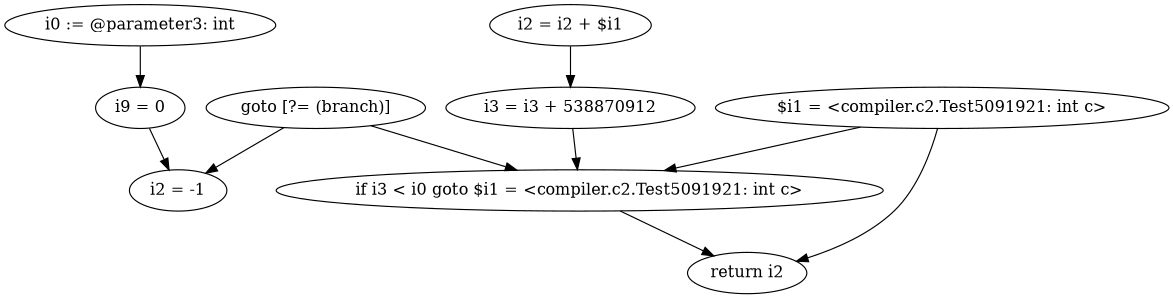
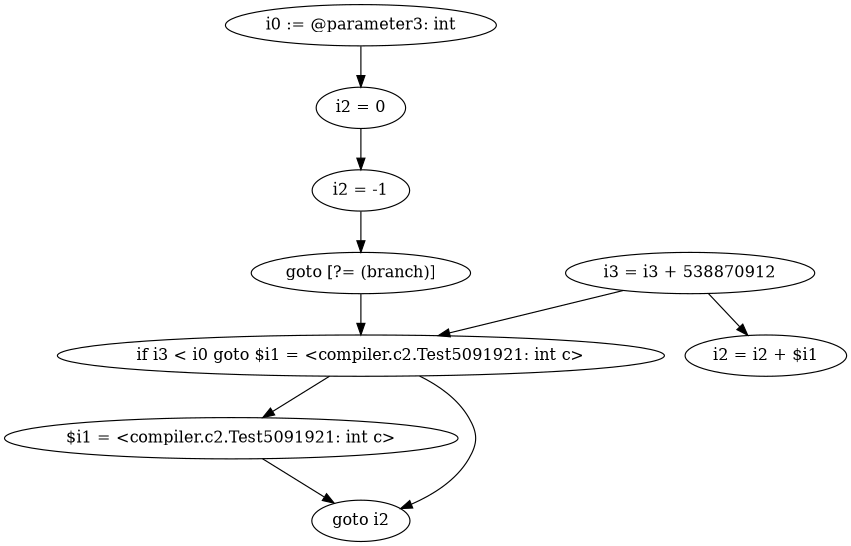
(571, 61) -> (724, 310)
(140, 108) -> (361, 108)
(250, 147) -> (361, 226)
(768, 148) -> (301, 394)
(747, 273) -> (361, 521)
